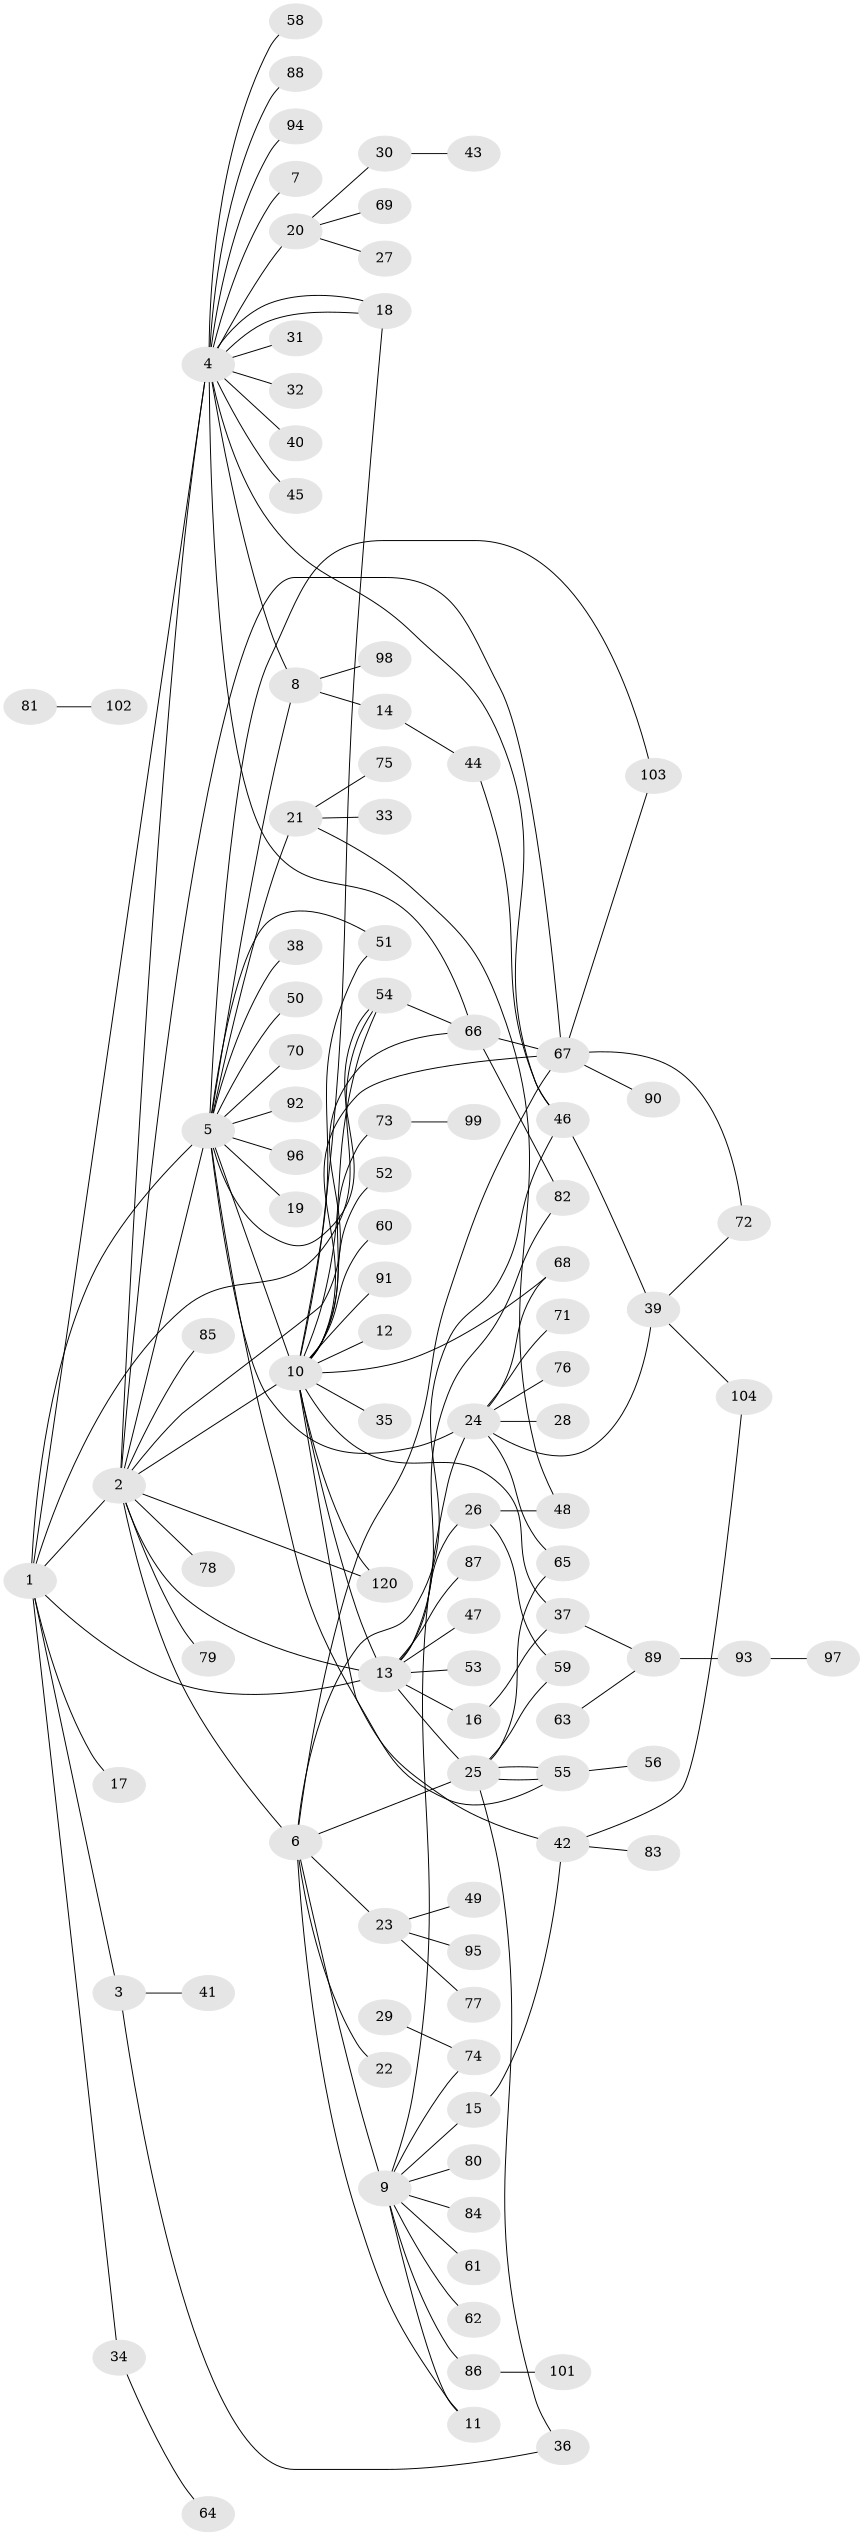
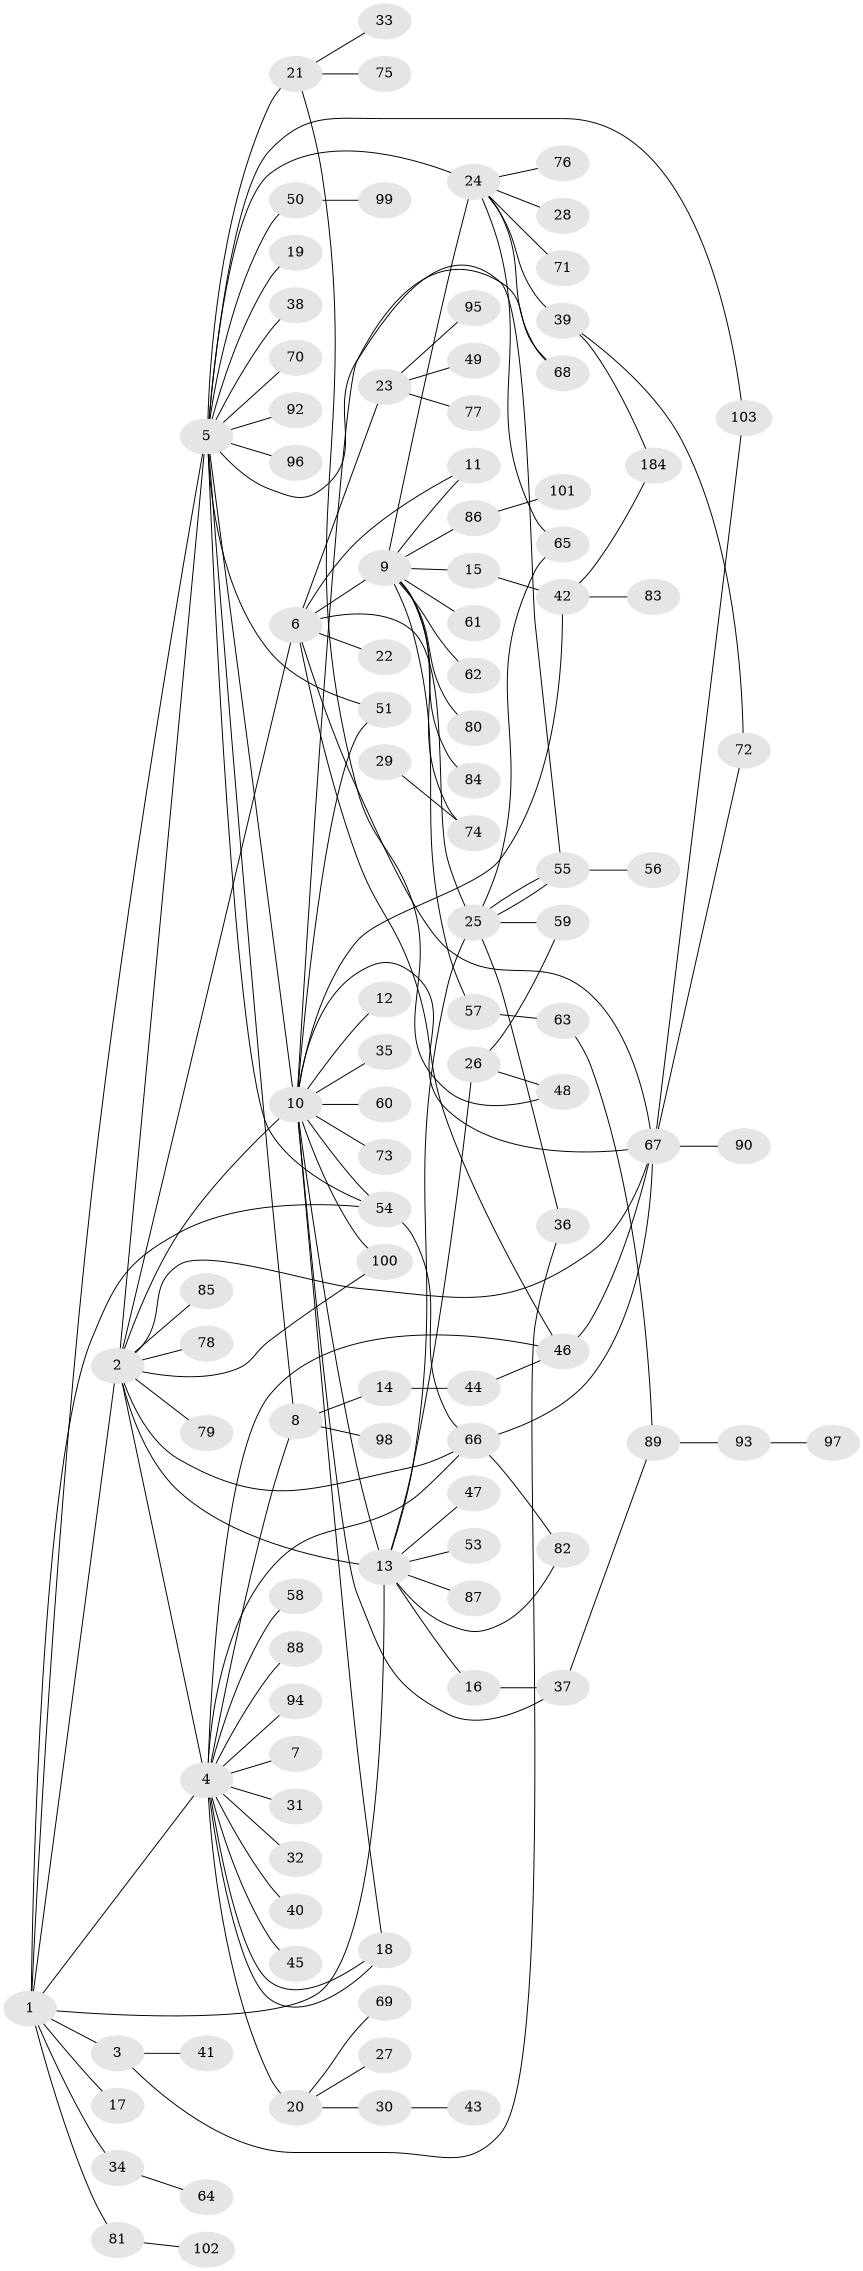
none -> (474, 1012)
(429, 1122) -> (340, 200)
(385, 1174) -> none
(611, 1214) -> (621, 1254)
(385, 1279) -> none
(744, 1397) -> (654, 466)
(385, 1585) -> (385, 1262)
none -> (66, 2127)
